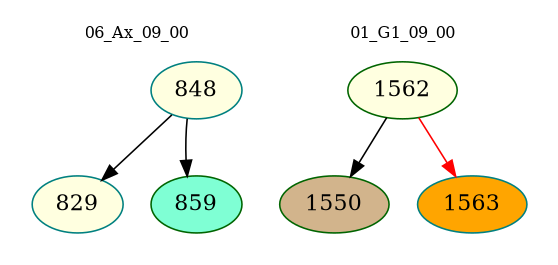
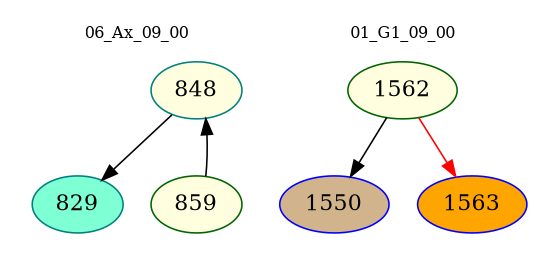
(186, 139) -> (207, 156)
(78, 204) -> (78, 204)
(197, 204) -> (197, 204)
(334, 204) -> (334, 204)
(472, 204) -> (472, 204)
